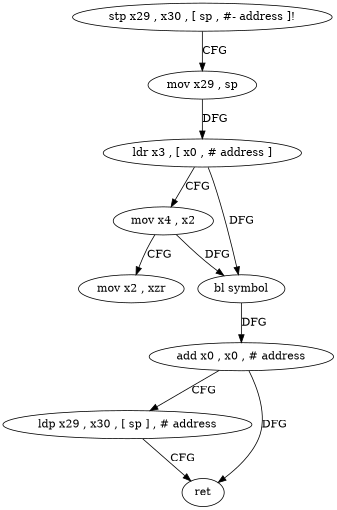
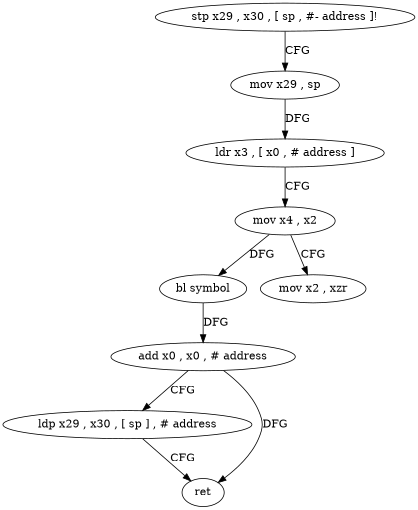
(224, 217) -> none
